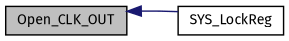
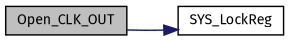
(160, 11) -> (145, 30)
